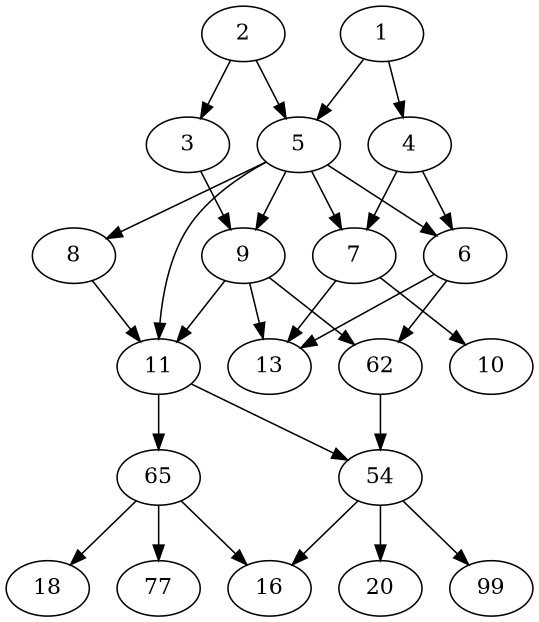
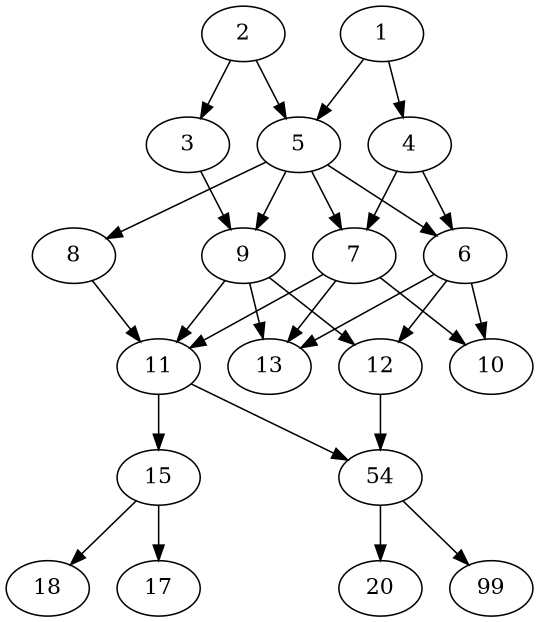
(189, 227) -> (267, 306)
none -> (476, 303)
(380, 367) -> (380, 367)
(159, 477) -> (159, 477)
(159, 588) -> (159, 588)
(270, 588) -> none
